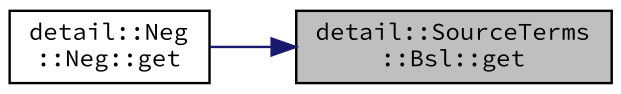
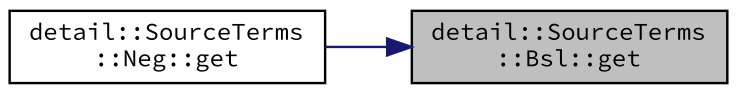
(110, 47) -> (167, 47)
